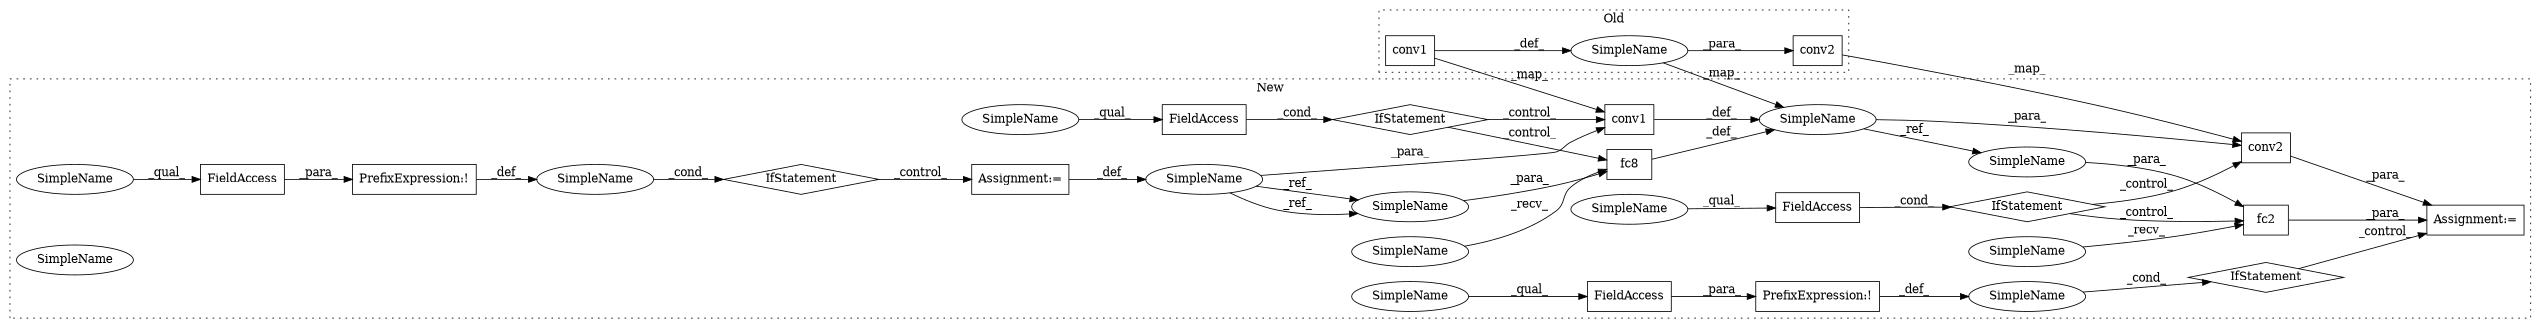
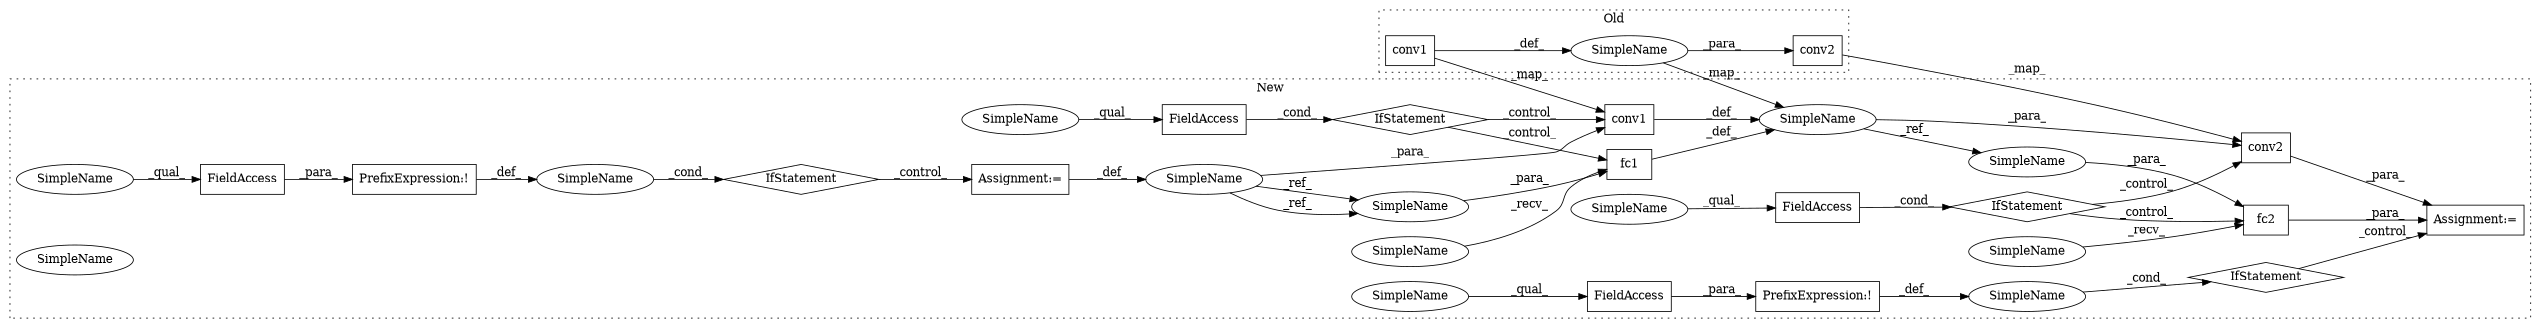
(1629, 164) -> (1629, 164)
